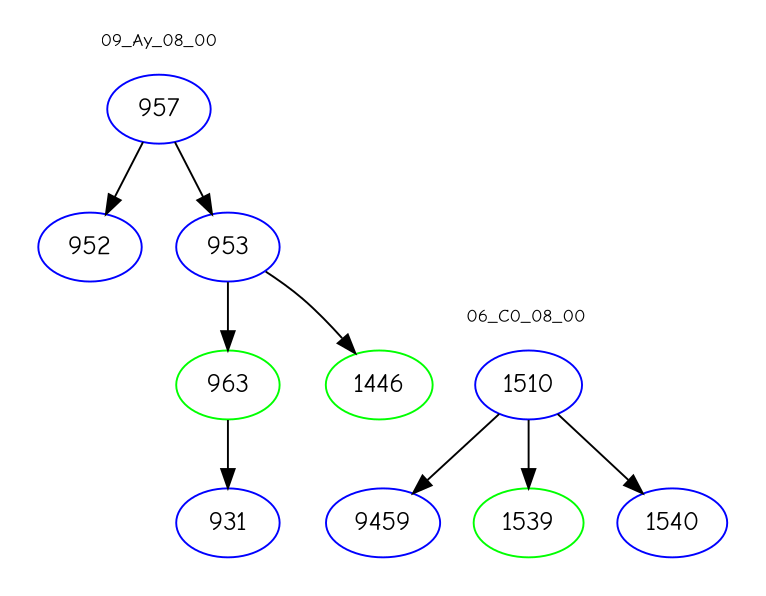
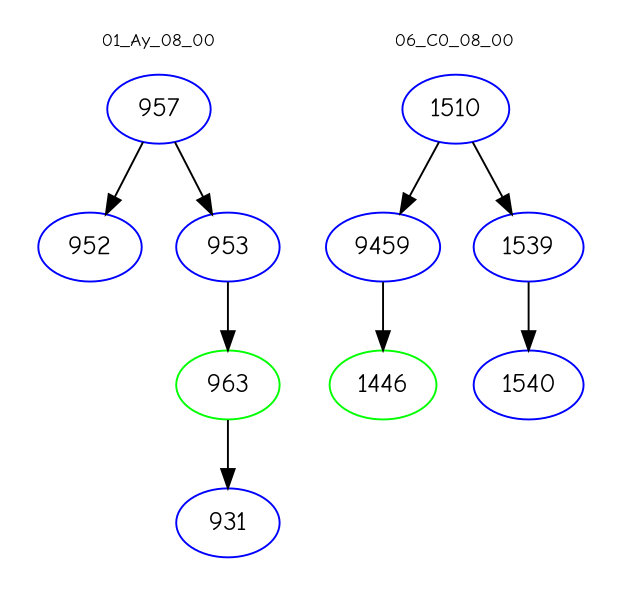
(159, 41) -> (159, 41)
(323, 318) -> (383, 307)
(593, 447) -> (529, 307)
(529, 523) -> (529, 247)
